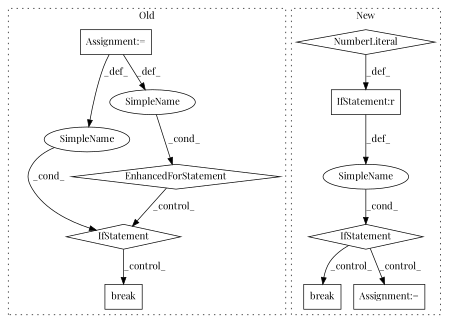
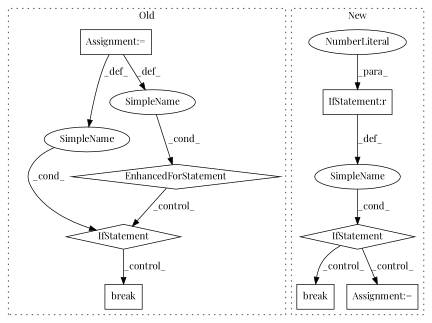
(366, 42) -> (358, 42)
(379, 72) -> (373, 72)
